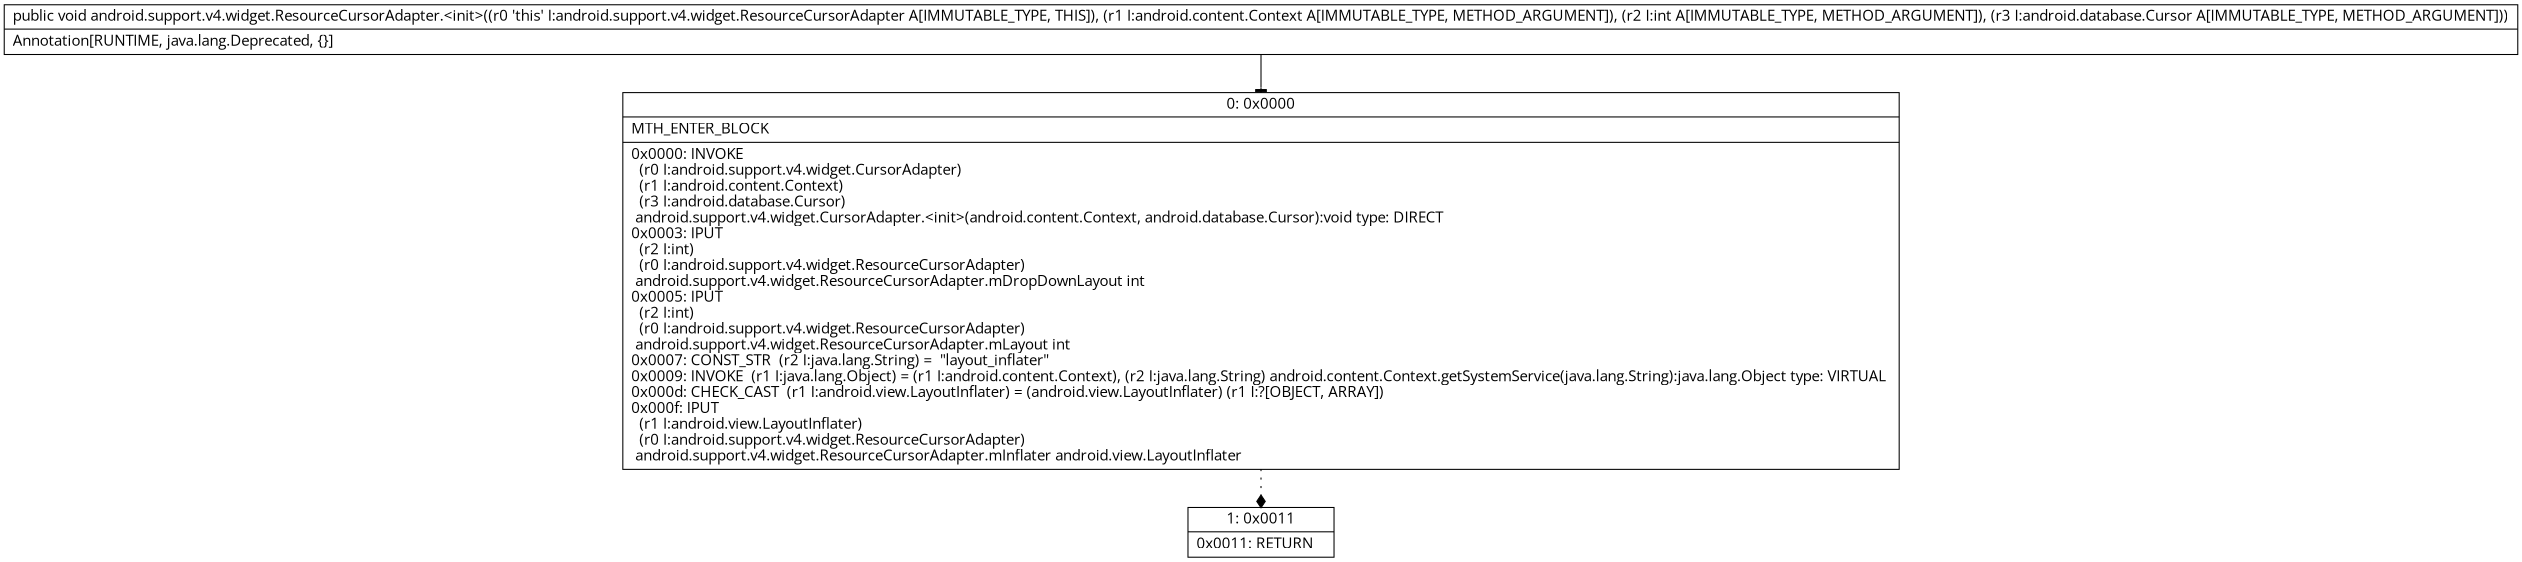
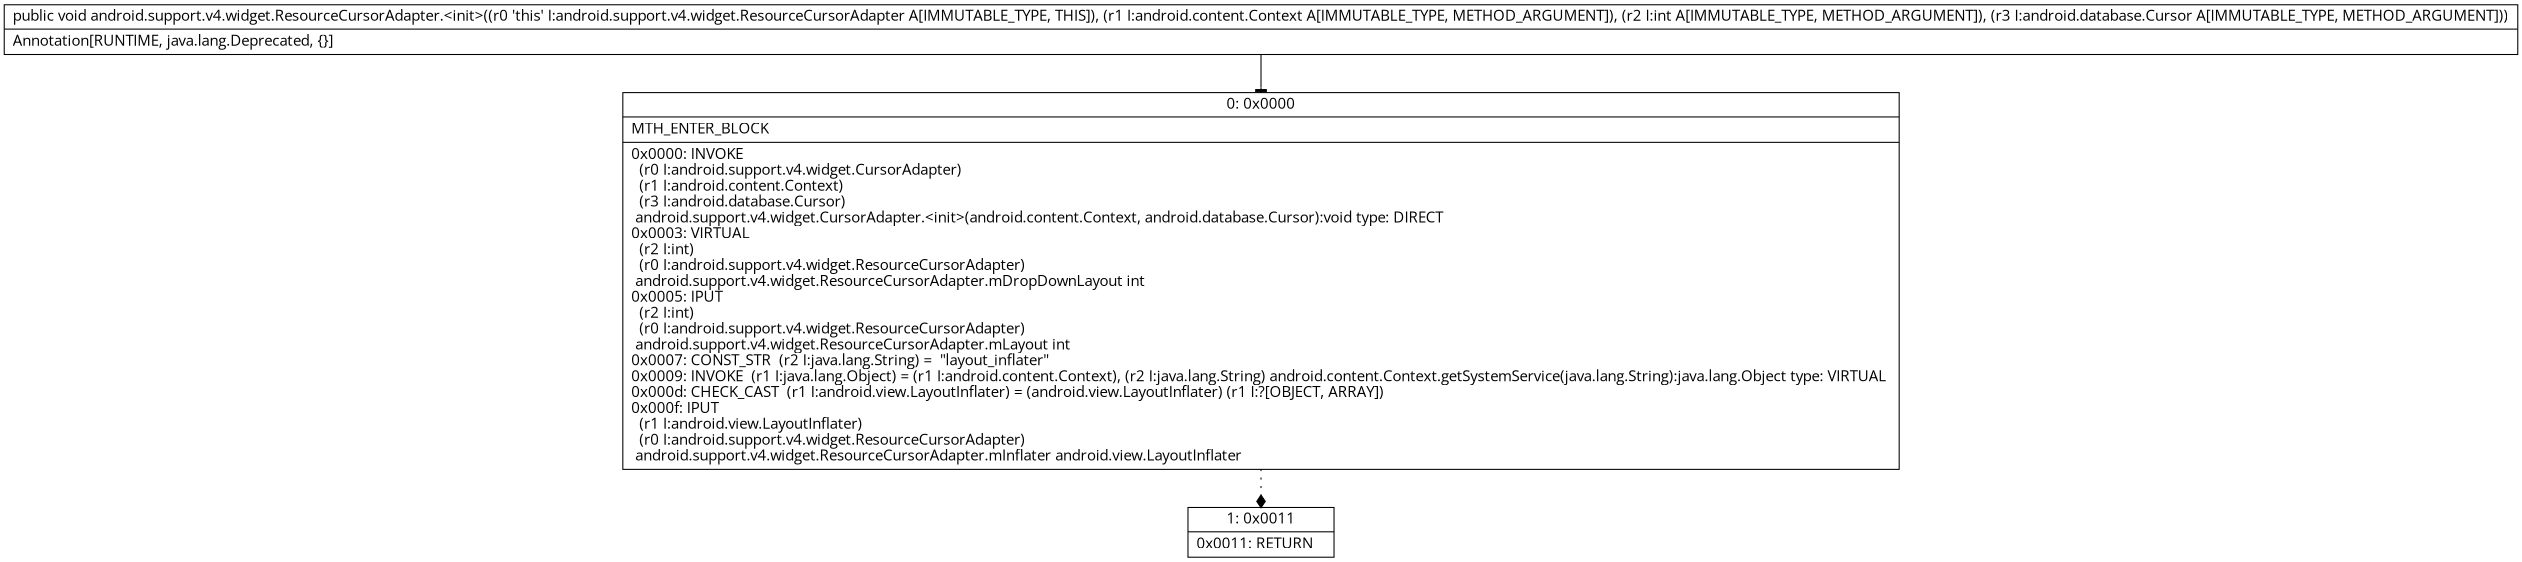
(681, 234) -> (695, 234)
